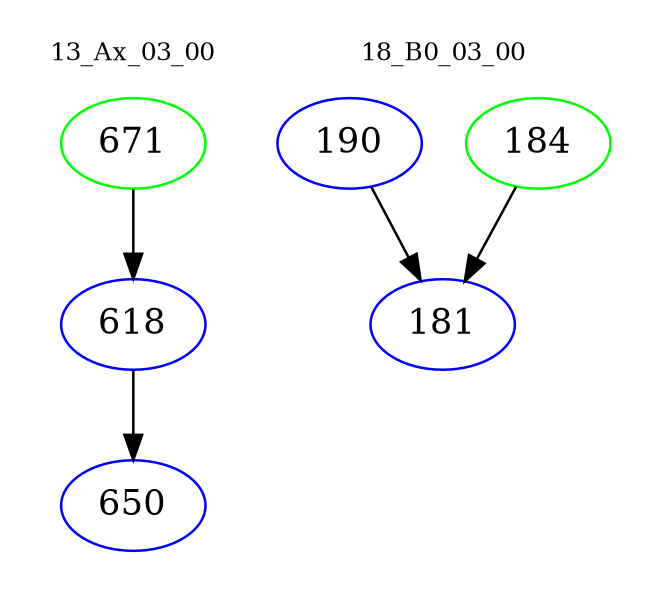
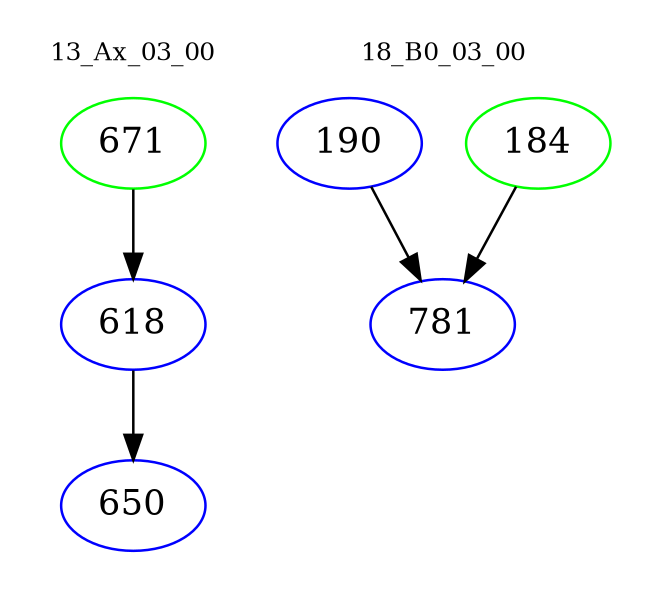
(443, 324) -> (443, 324)
